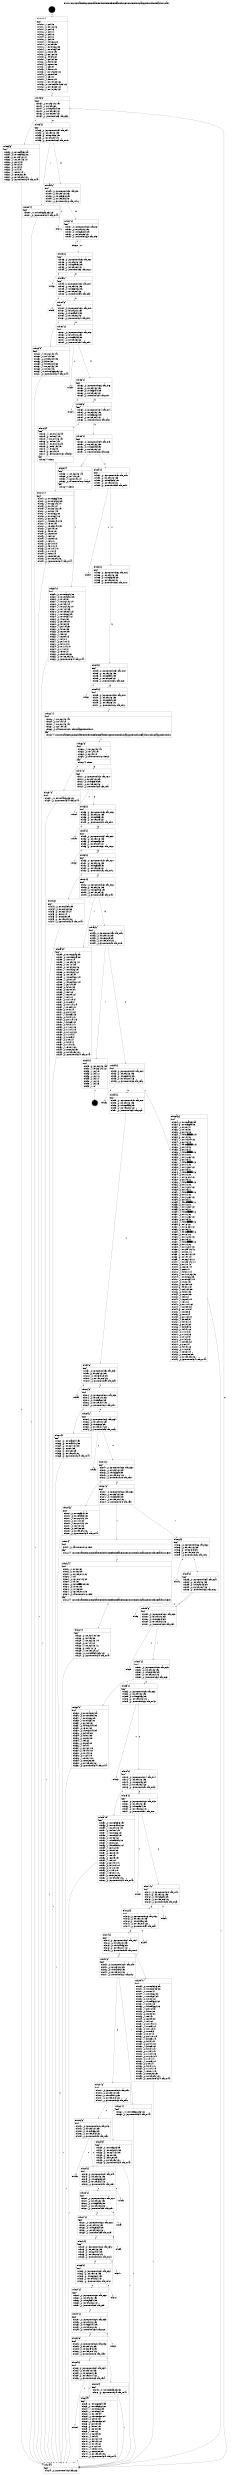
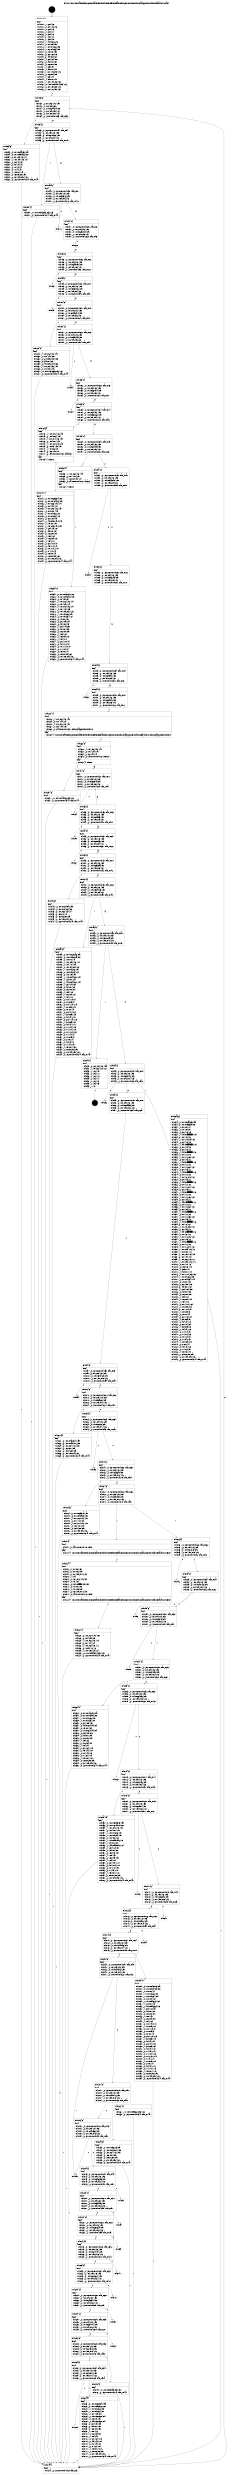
(80, 245) -> (75, 250)
(93, 797) -> (96, 797)
(127, 2040) -> (81, 2073)
none -> (113, 2322)
